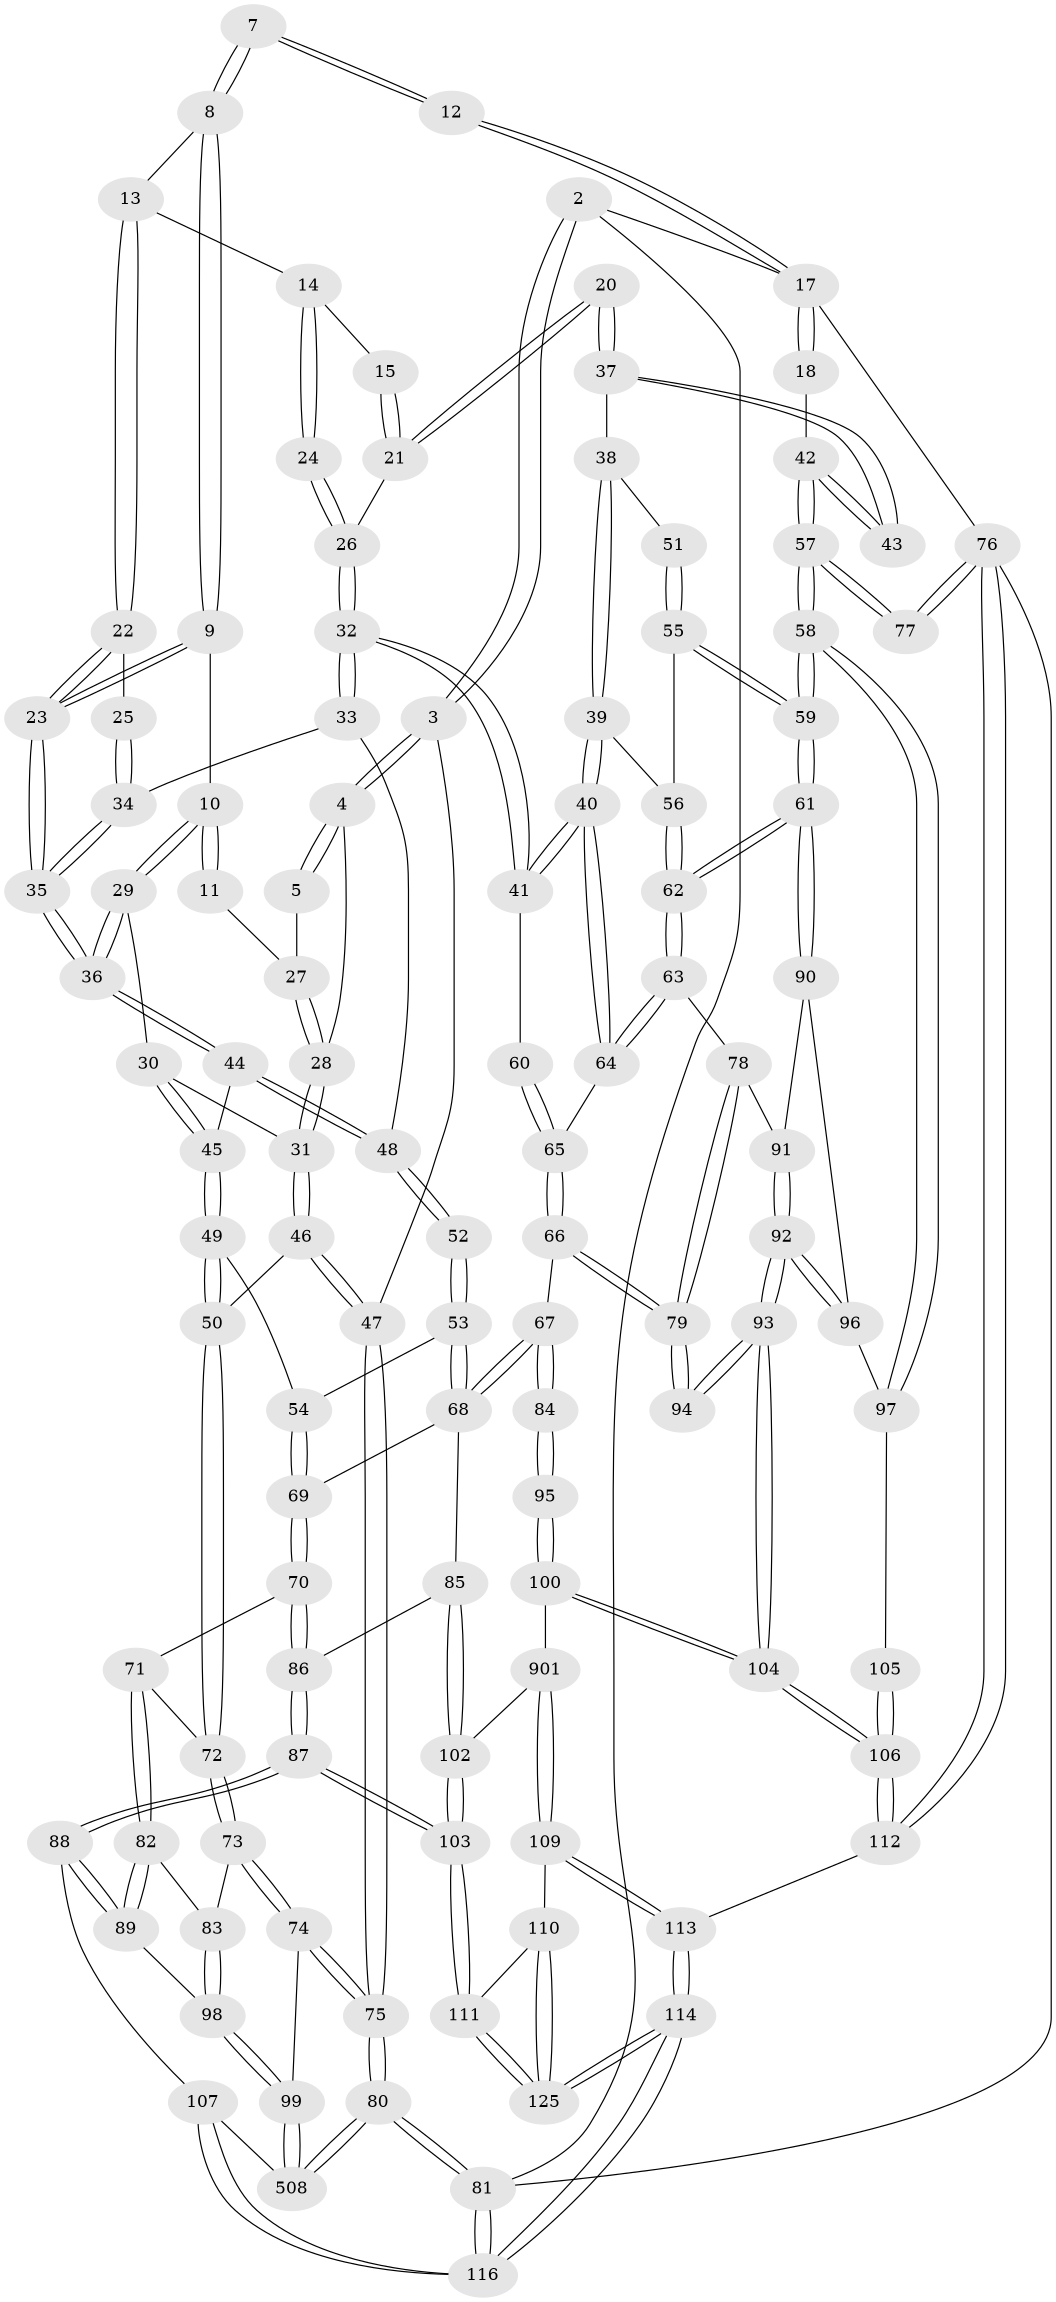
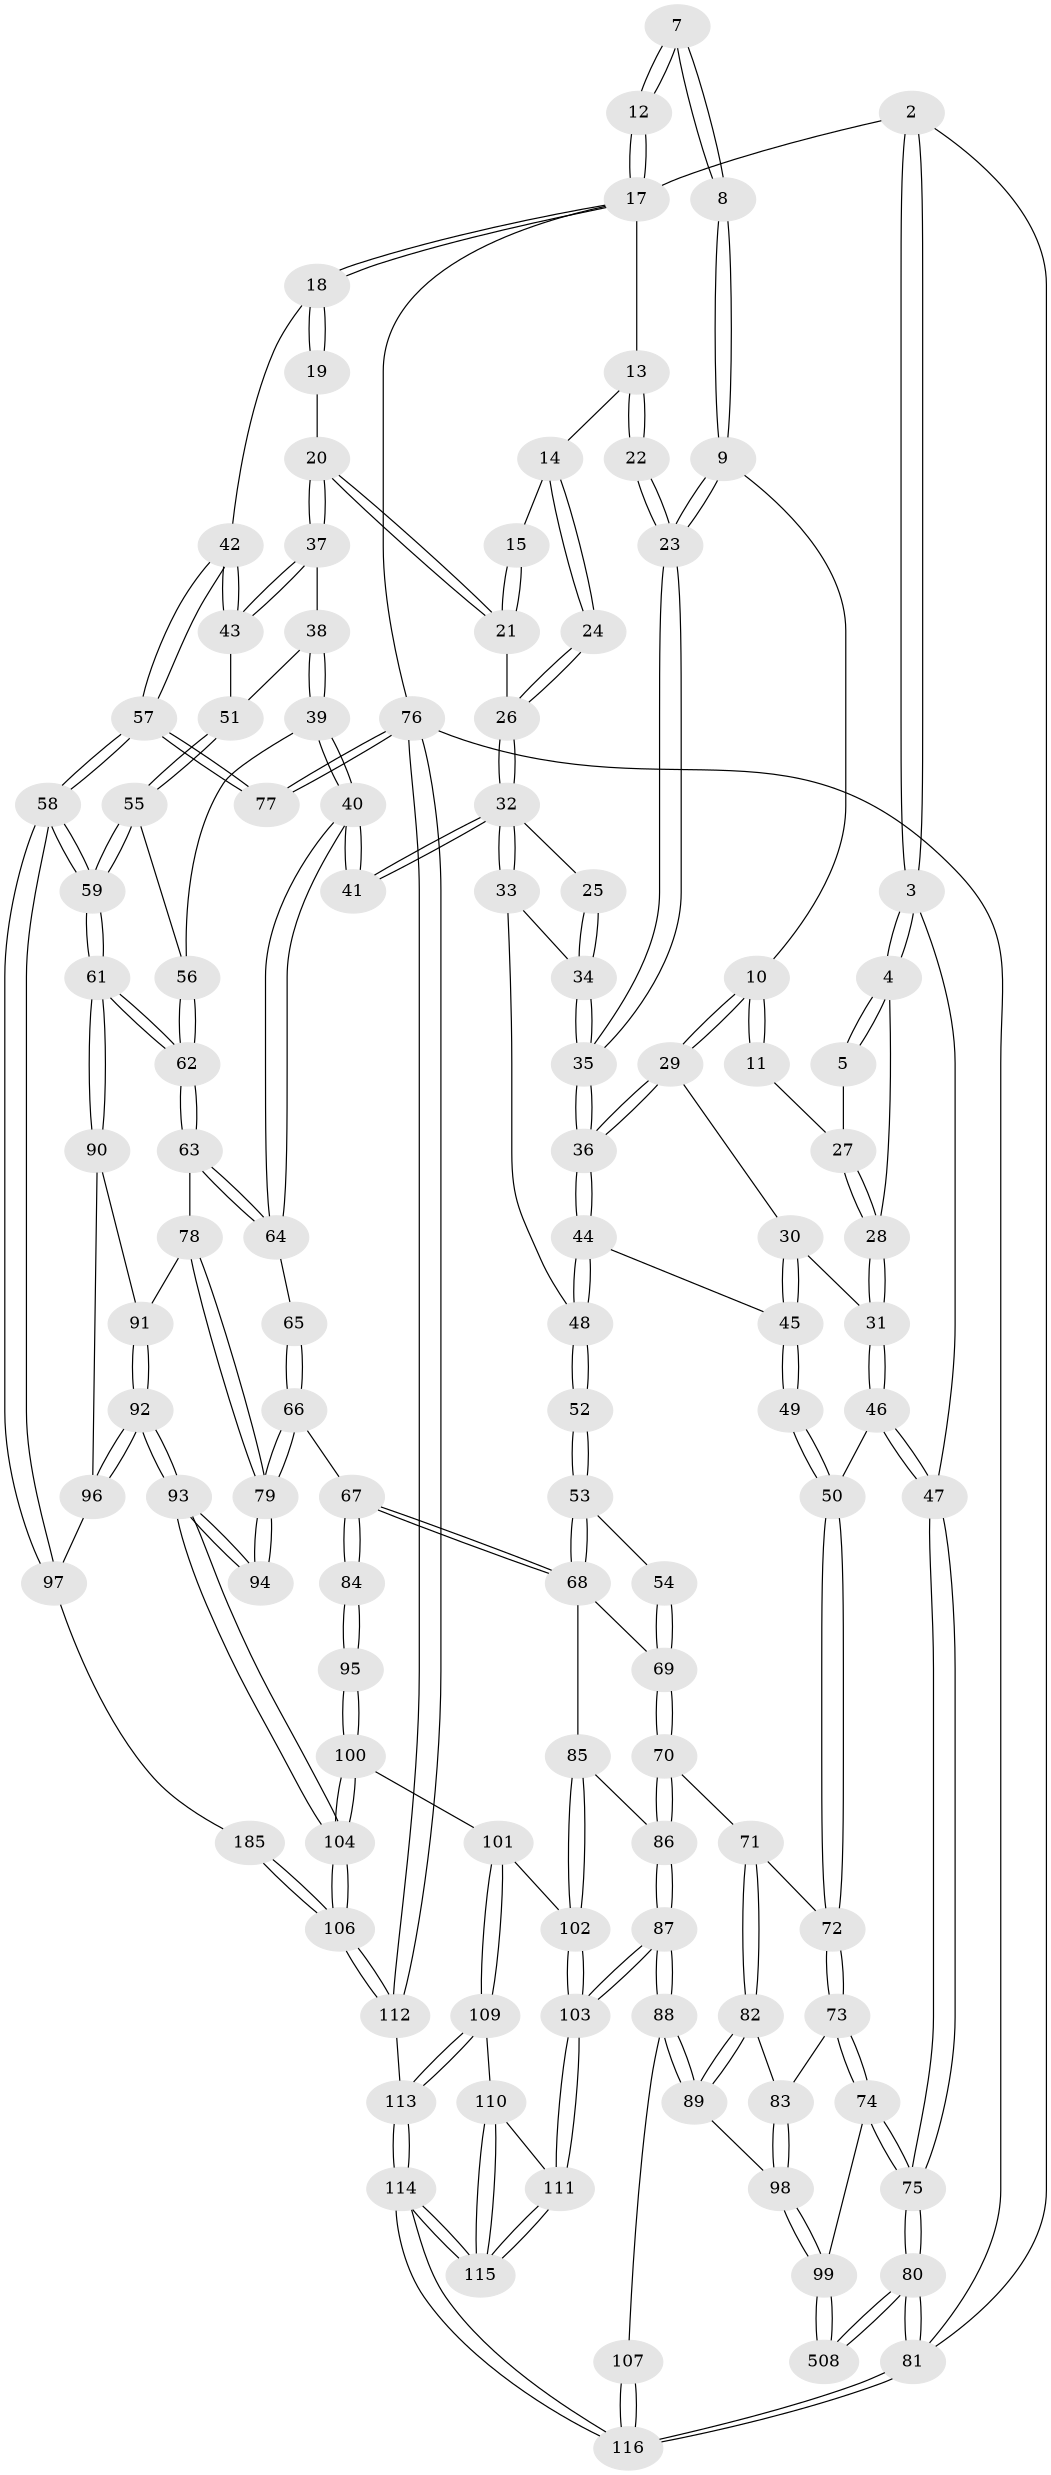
(171, 156) -> (637, 286)
none -> (317, 372)
(124, 675) -> (550, 848)
none -> (231, 675)
(520, 1064) -> none
(265, 1321) -> none
(545, 1670) -> (499, 1843)
(885, 1670) -> (250, 1843)
(544, 2102) -> (481, 2275)
(247, 2146) -> none
